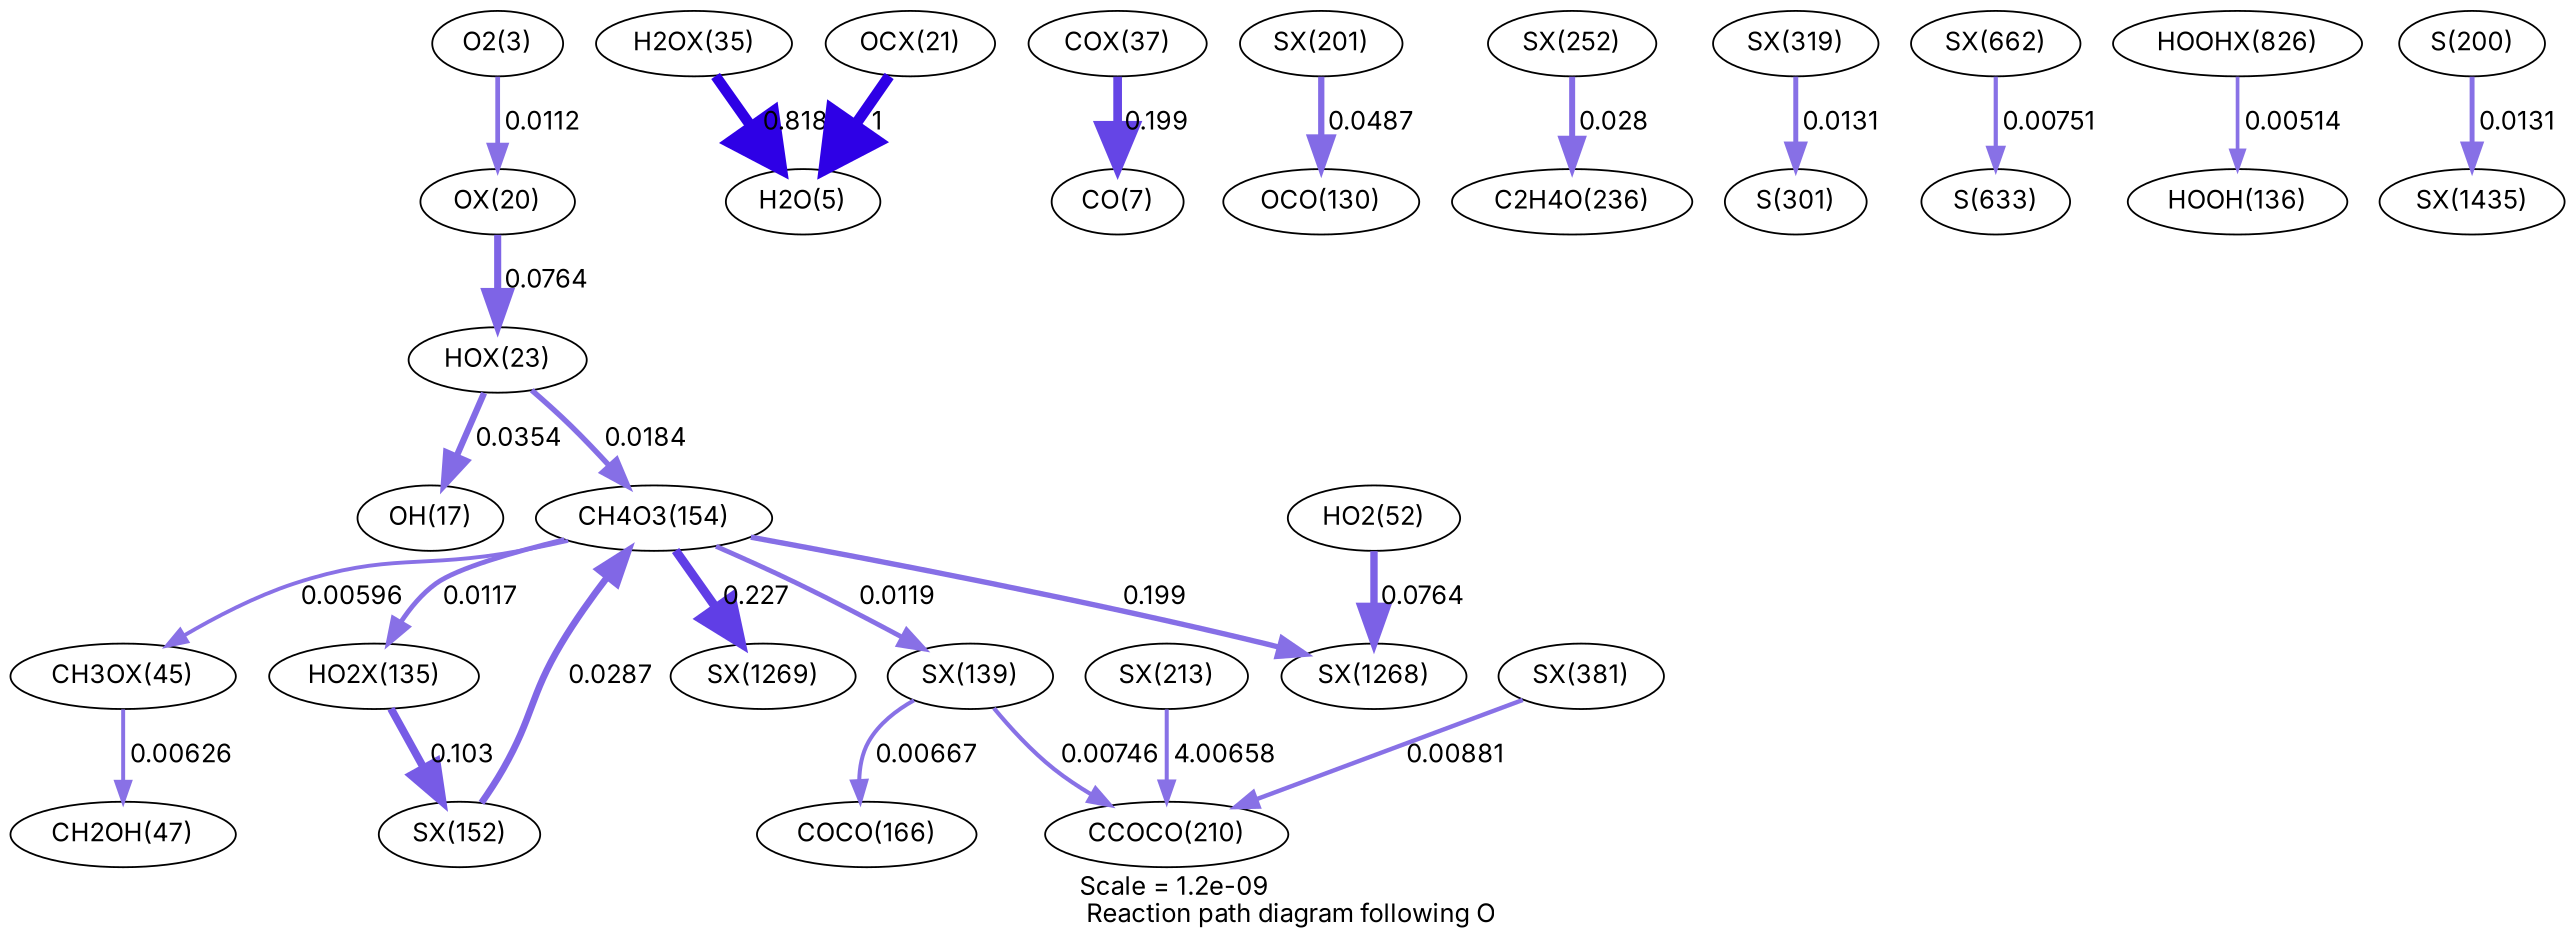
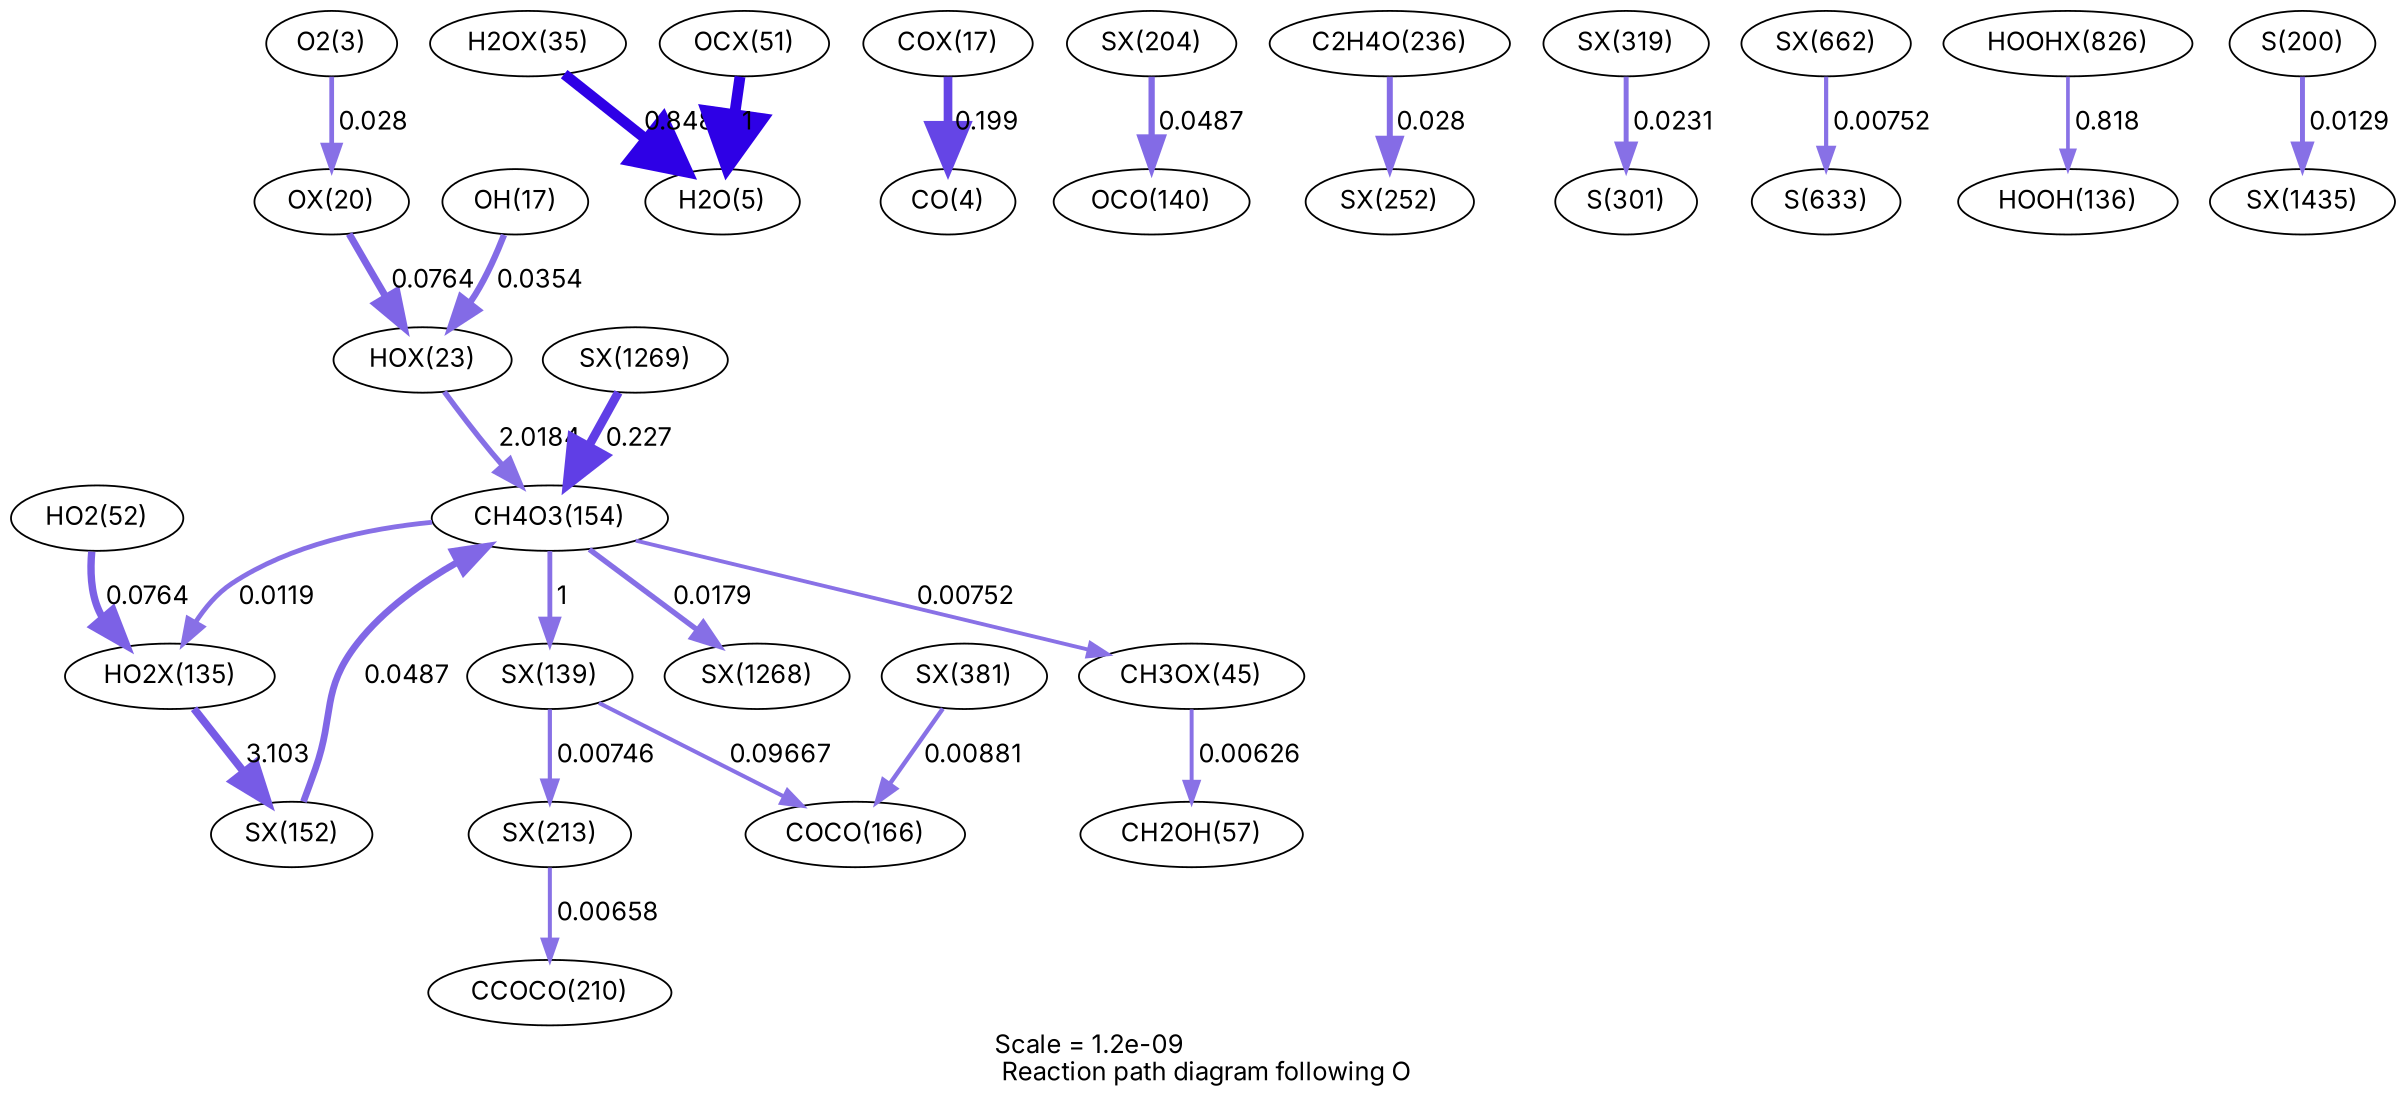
(910, 44) -> (744, 44)
(1118, 44) -> (948, 44)
(1321, 44) -> (1152, 44)
(1572, 108) -> (1390, 108)
(539, 123) -> (371, 123)
(792, 123) -> (676, 123)
(1838, 123) -> (1671, 123)
(2046, 123) -> (1879, 123)
(2290, 123) -> (2104, 123)
(2514, 123) -> (2347, 123)
(1118, 202) -> (948, 202)
(1321, 202) -> (1152, 202)
(470, 425) -> (489, 270)
(642, 439) -> (536, 439)
(1374, 578) -> (92, 586)
(696, 579) -> (603, 419)
(350, 597) -> (963, 597)
(478, 597) -> (274, 597)
(894, 597) -> (559, 597)
(1152, 597) -> (710, 597)
(608, 676) -> (404, 676)
(1389, 750) -> (916, 746)
(459, 755) -> (275, 755)
(924, 755) -> (778, 755)
(1222, 755) -> (605, 914)
(1039, 756) -> (550, 745)
(123, 834) -> (1192, 834)
